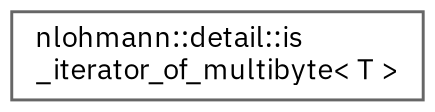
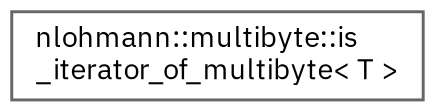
(217, 56) -> (217, 56)
